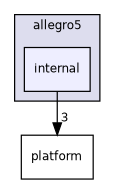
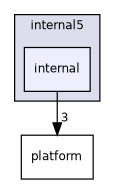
(57, 26) -> (57, 26)
